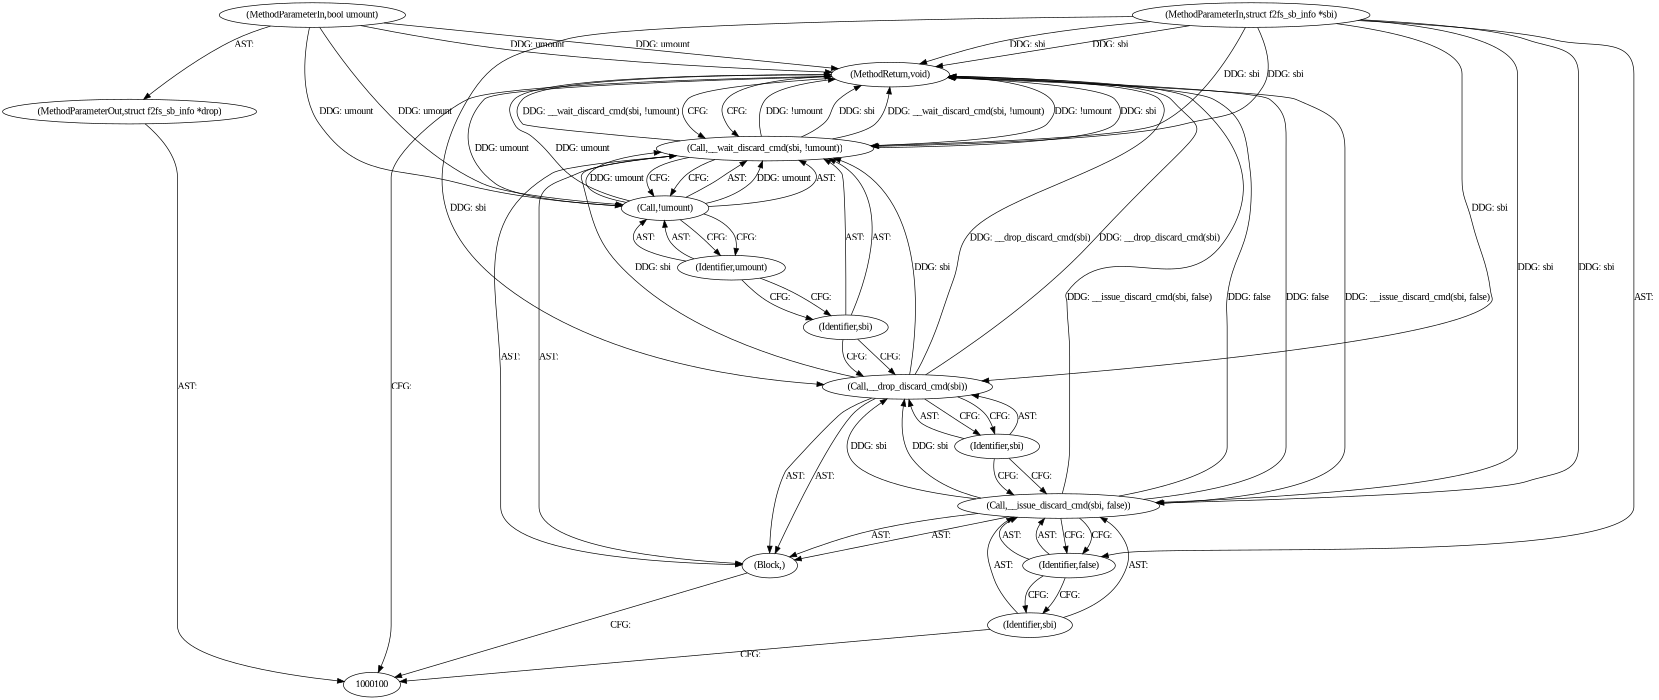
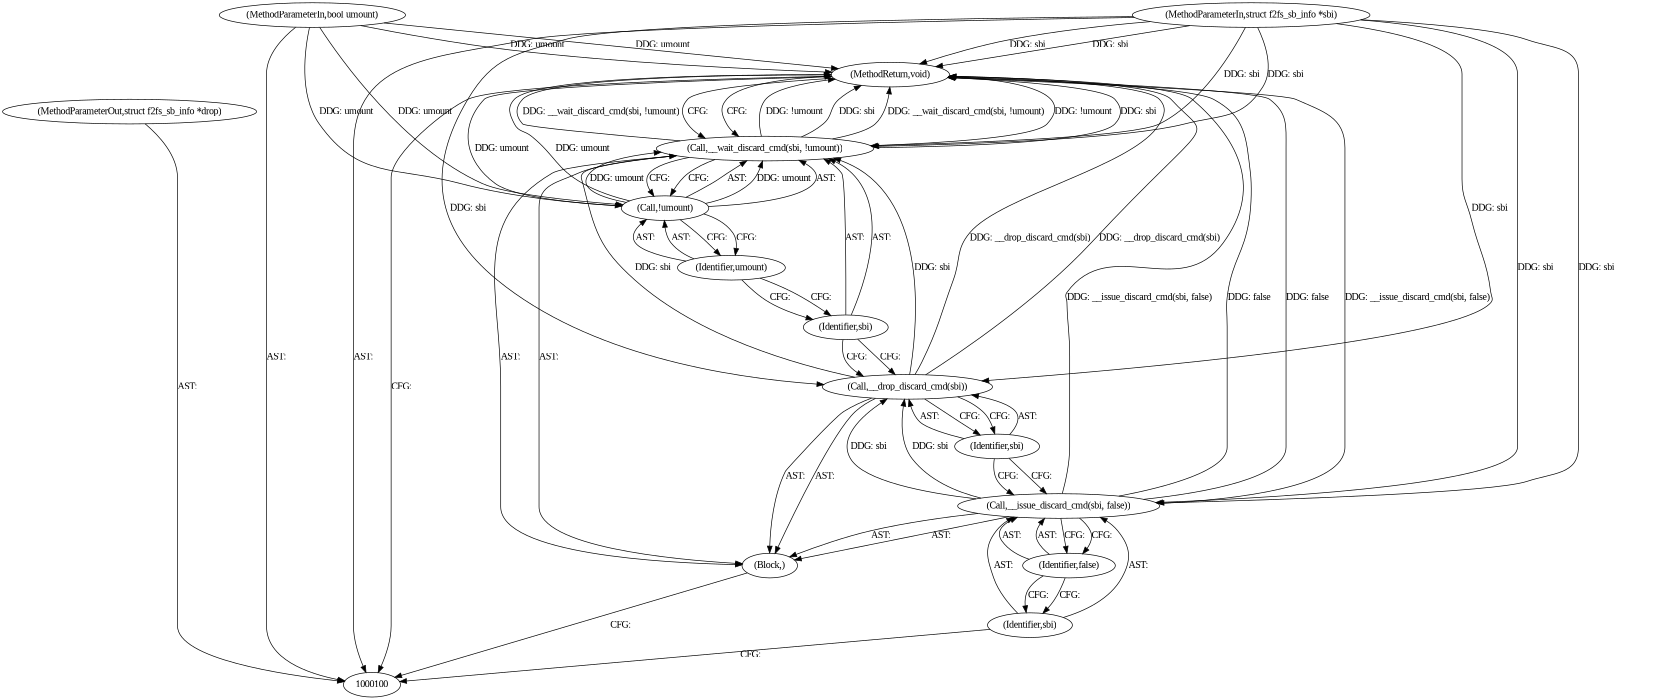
(207, 55) -> (267, 370)
(1634, 410) -> (459, 52)
